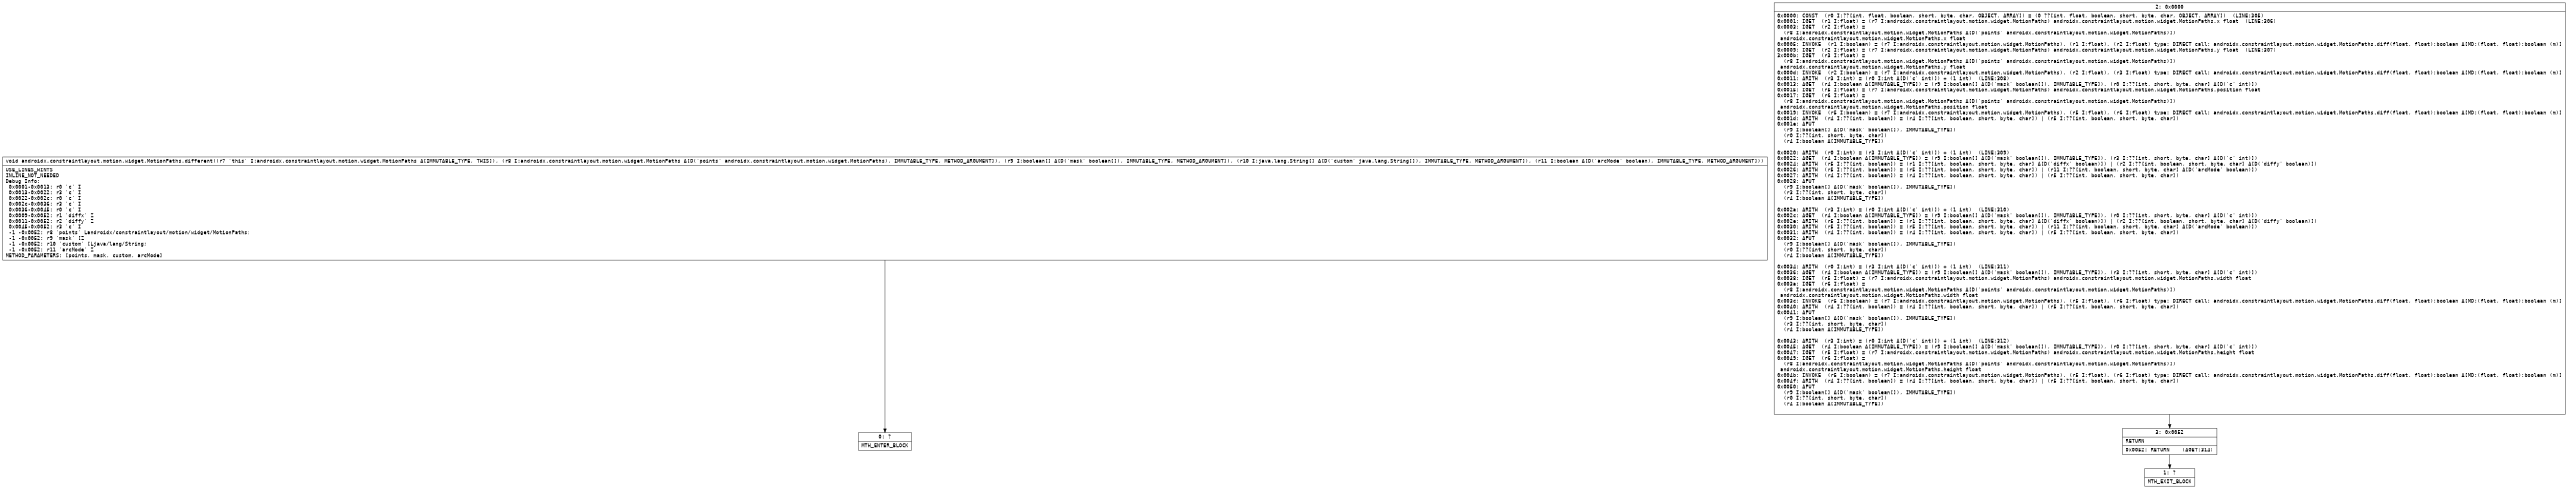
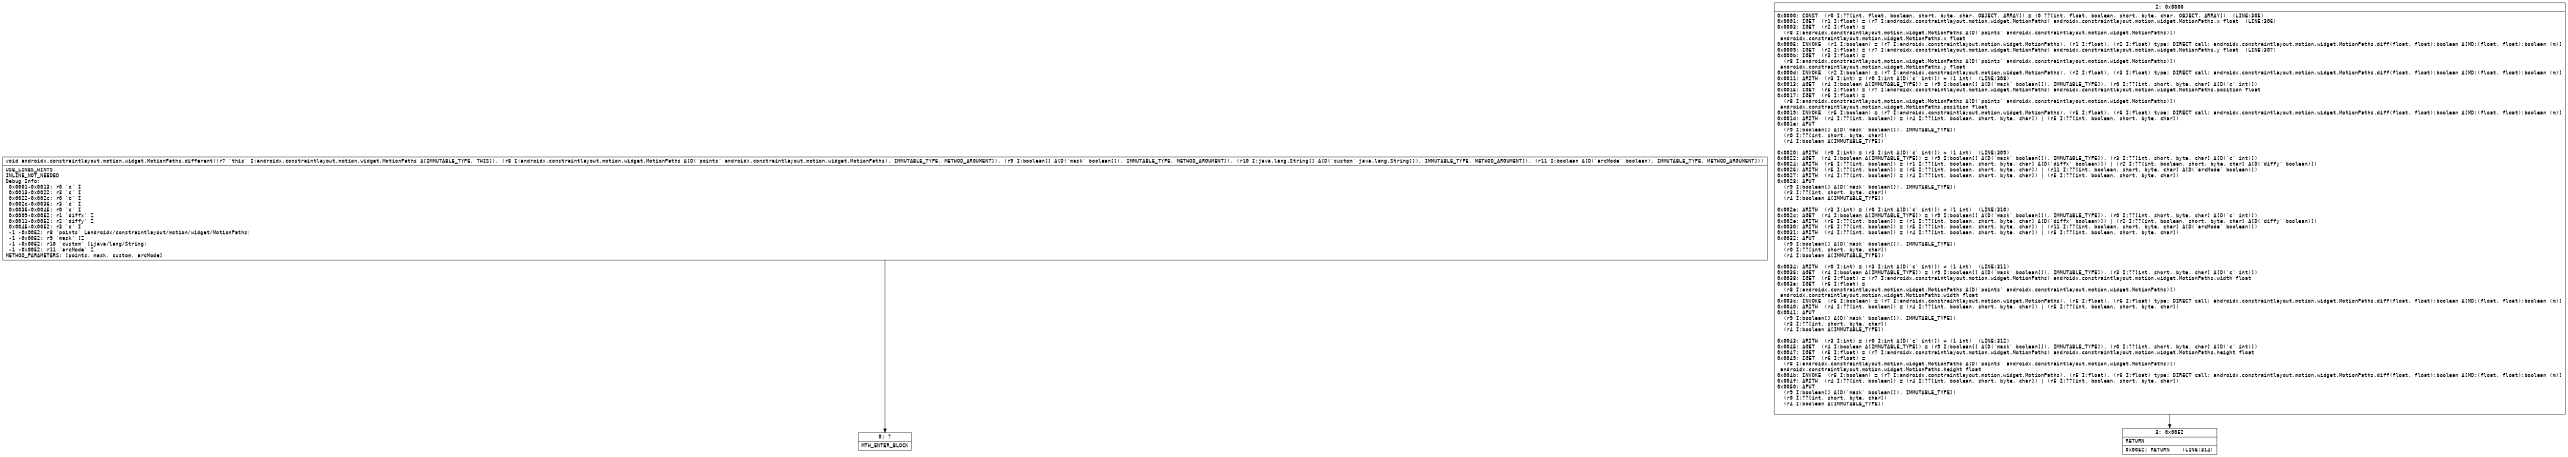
(1823, 56) -> (1823, 56)
(2170, 450) -> (2170, 450)
(2170, 477) -> none
